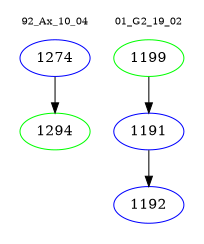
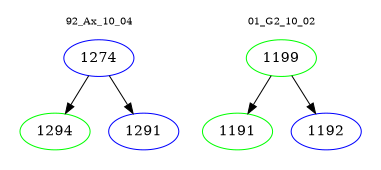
(149, 22) -> (282, 22)
none -> (144, 132)
(149, 132) -> (238, 132)
(149, 163) -> (301, 90)
